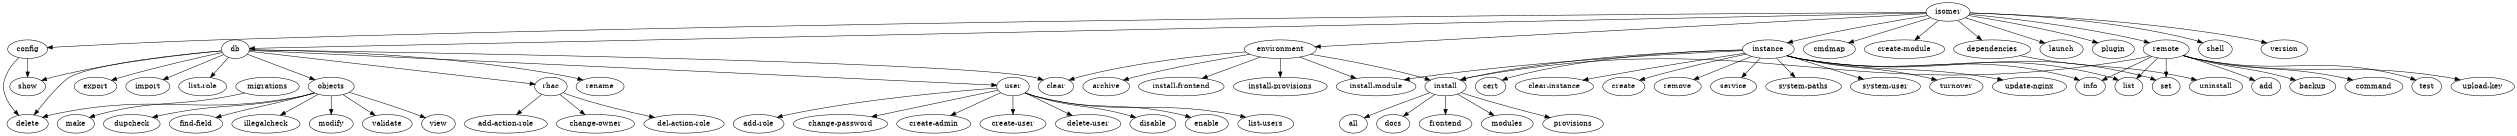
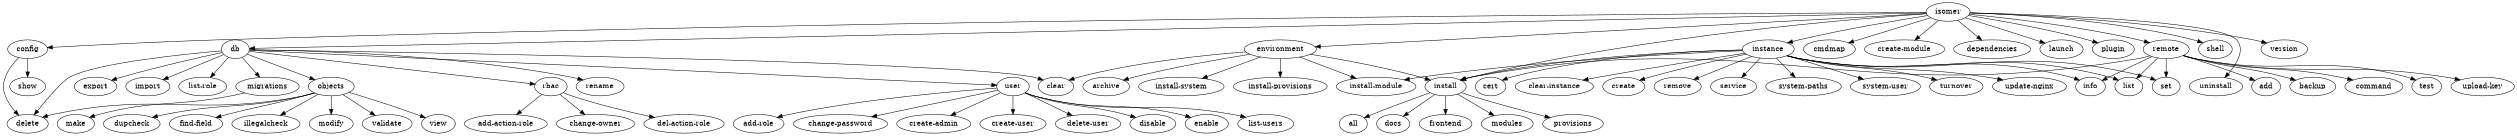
none -> (1695, 37)
(133, 62) -> (249, 65)
(2119, 68) -> (2154, 22)
(1181, 87) -> (1181, 87)
